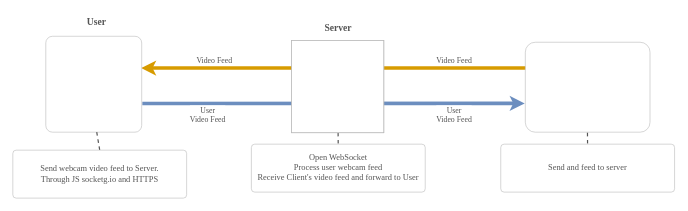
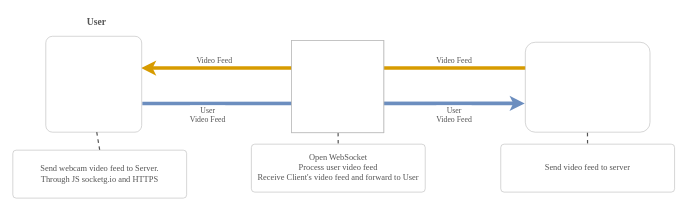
(338, 27) -> none
(338, 168) -> (338, 168)
(588, 168) -> (588, 168)
